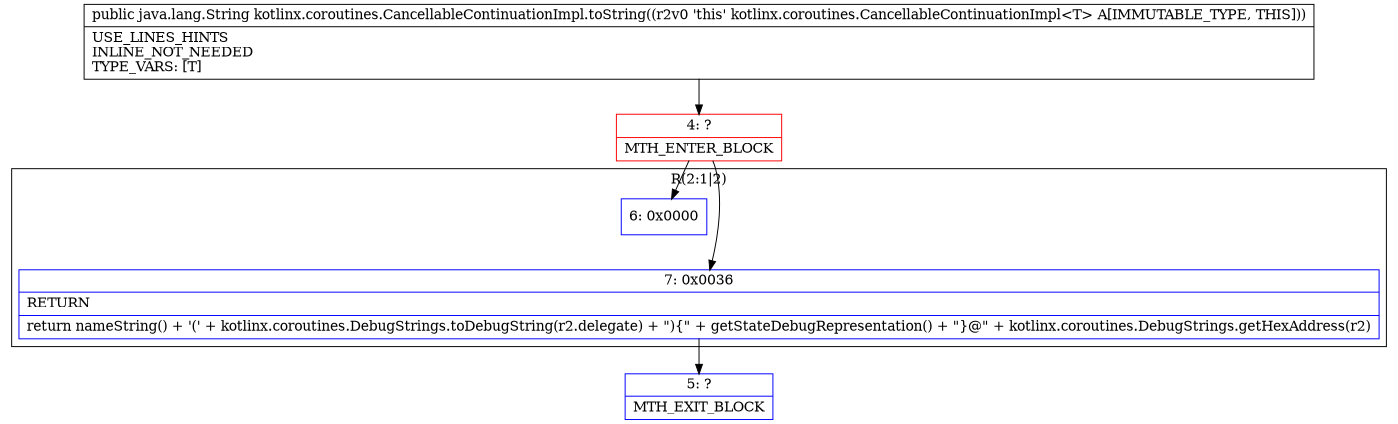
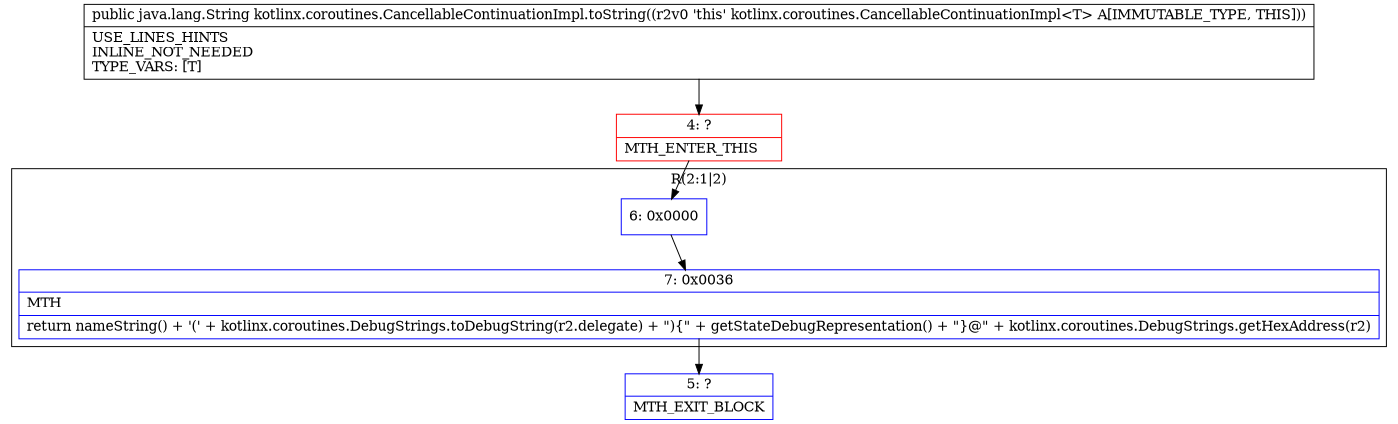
(699, 149) -> (691, 149)
(719, 211) -> (676, 248)
(58, 303) -> (44, 303)
